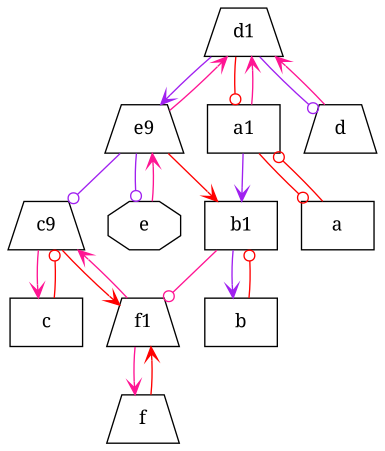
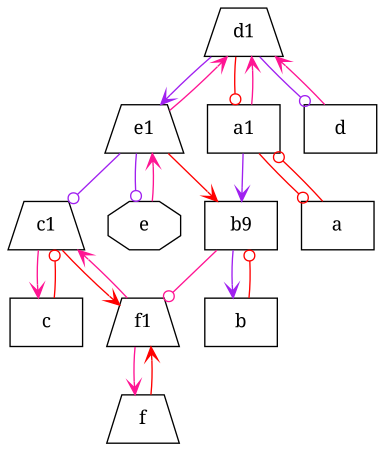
(144, 129) -> (144, 129)
(340, 129) -> (340, 129)
(46, 226) -> (46, 226)
(241, 226) -> (241, 226)
